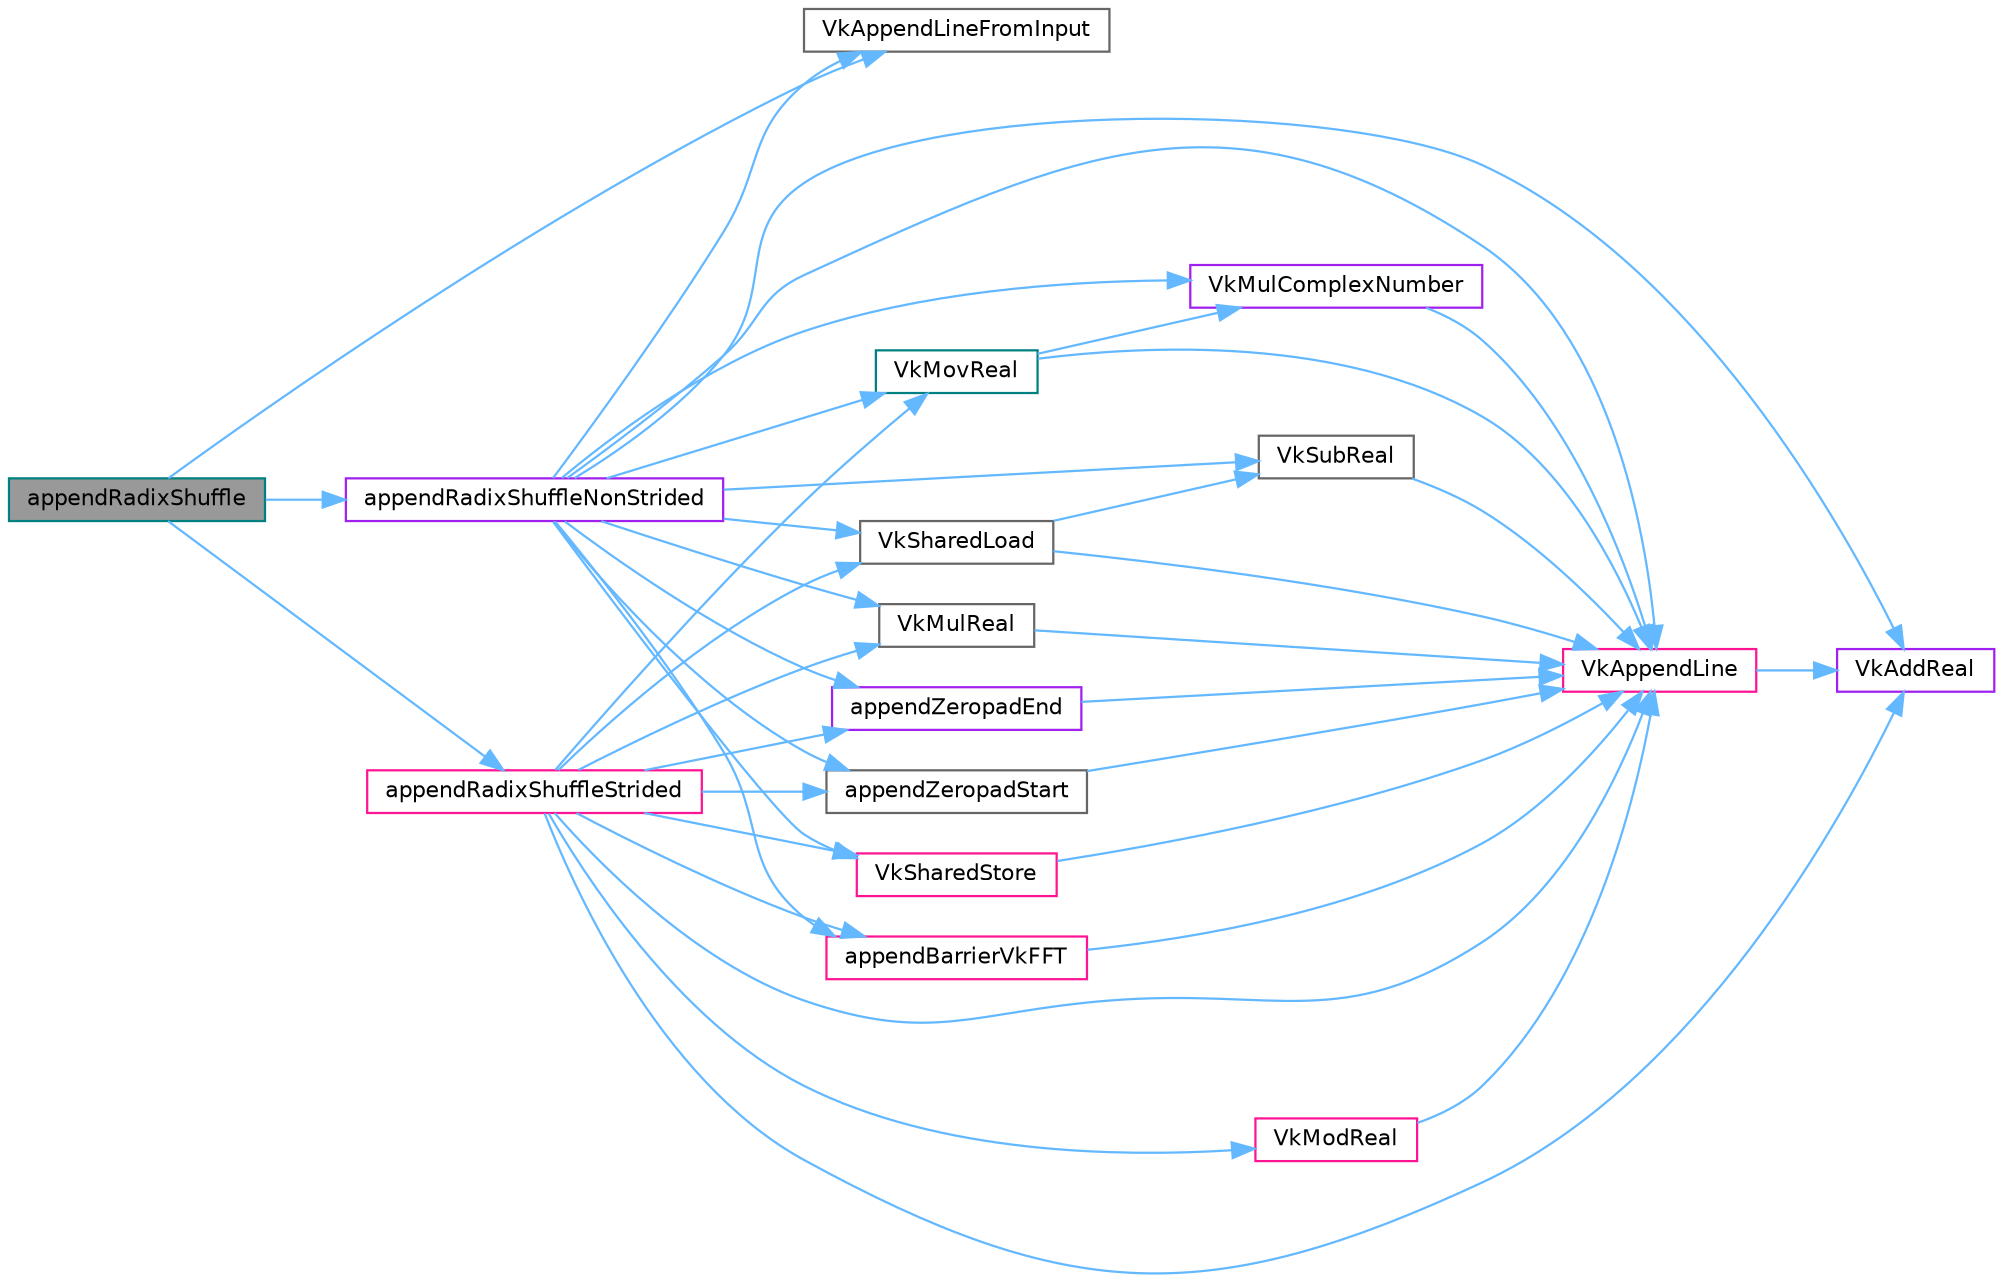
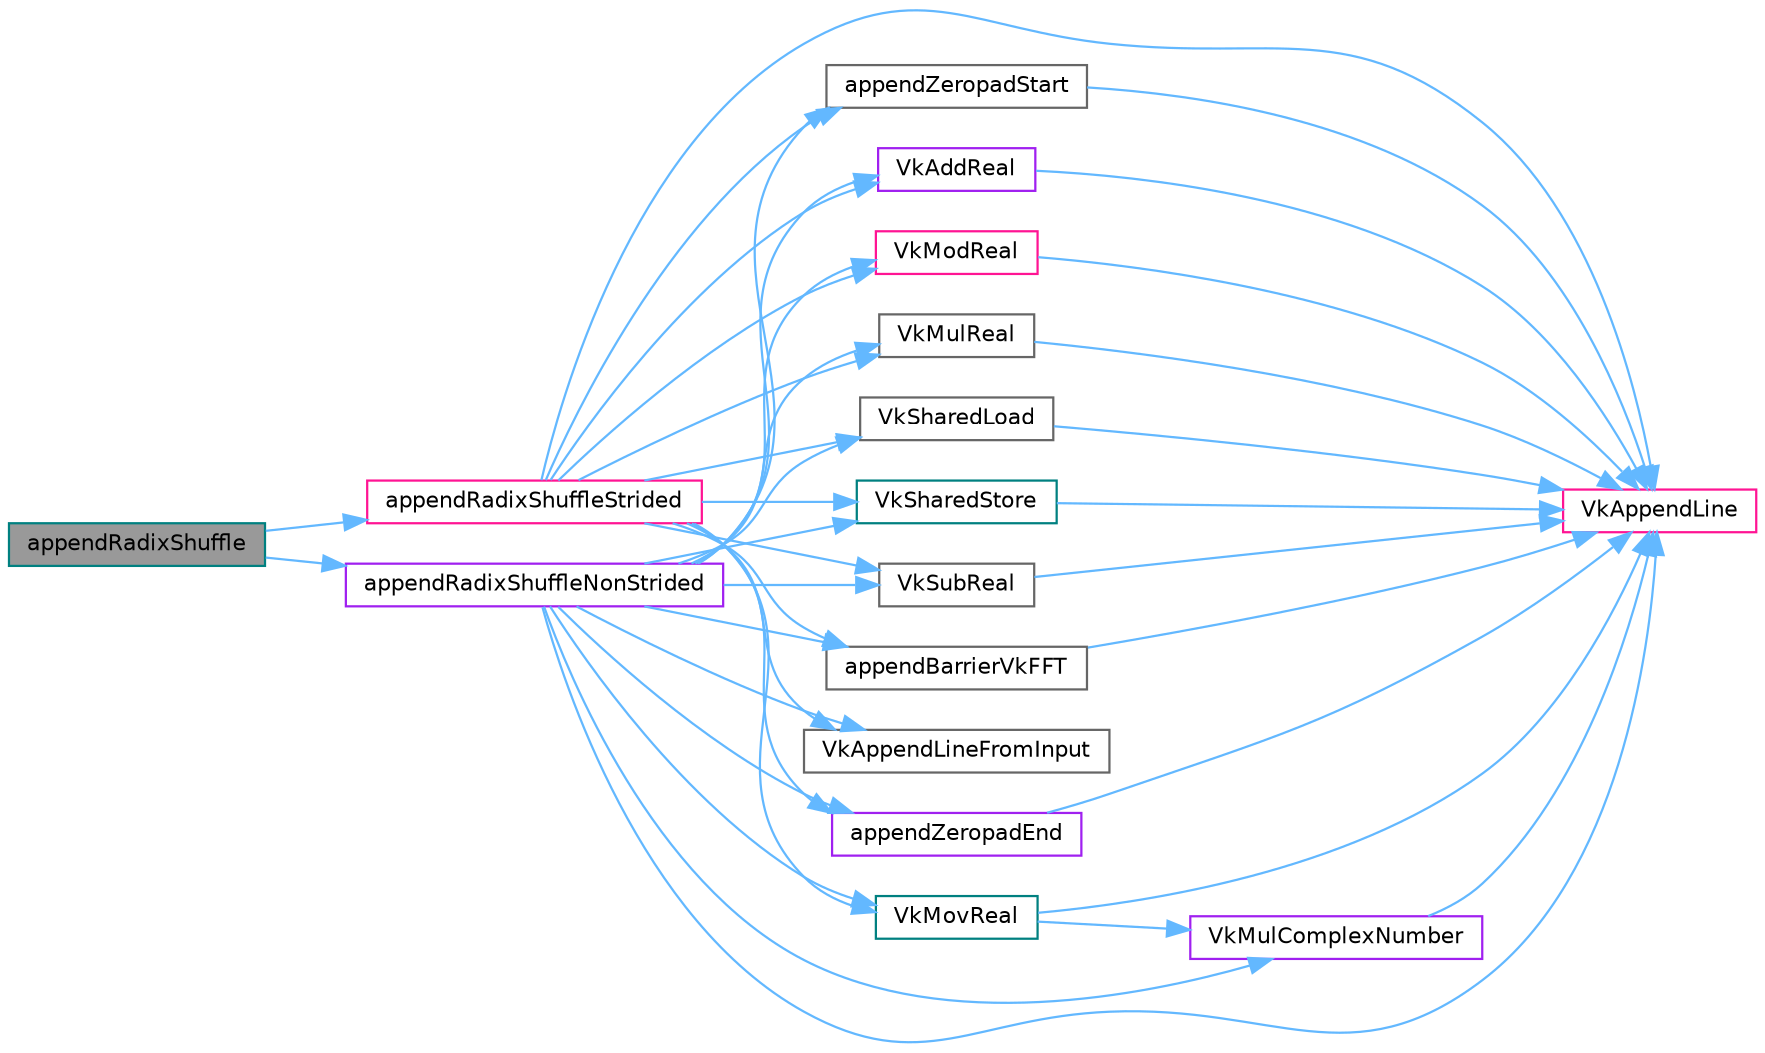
(506, 251) -> (762, 613)
none -> (779, 329)
(1145, 500) -> (782, 551)
(1785, 670) -> (1382, 237)
(957, 875) -> (957, 502)
(957, 958) -> (957, 668)
